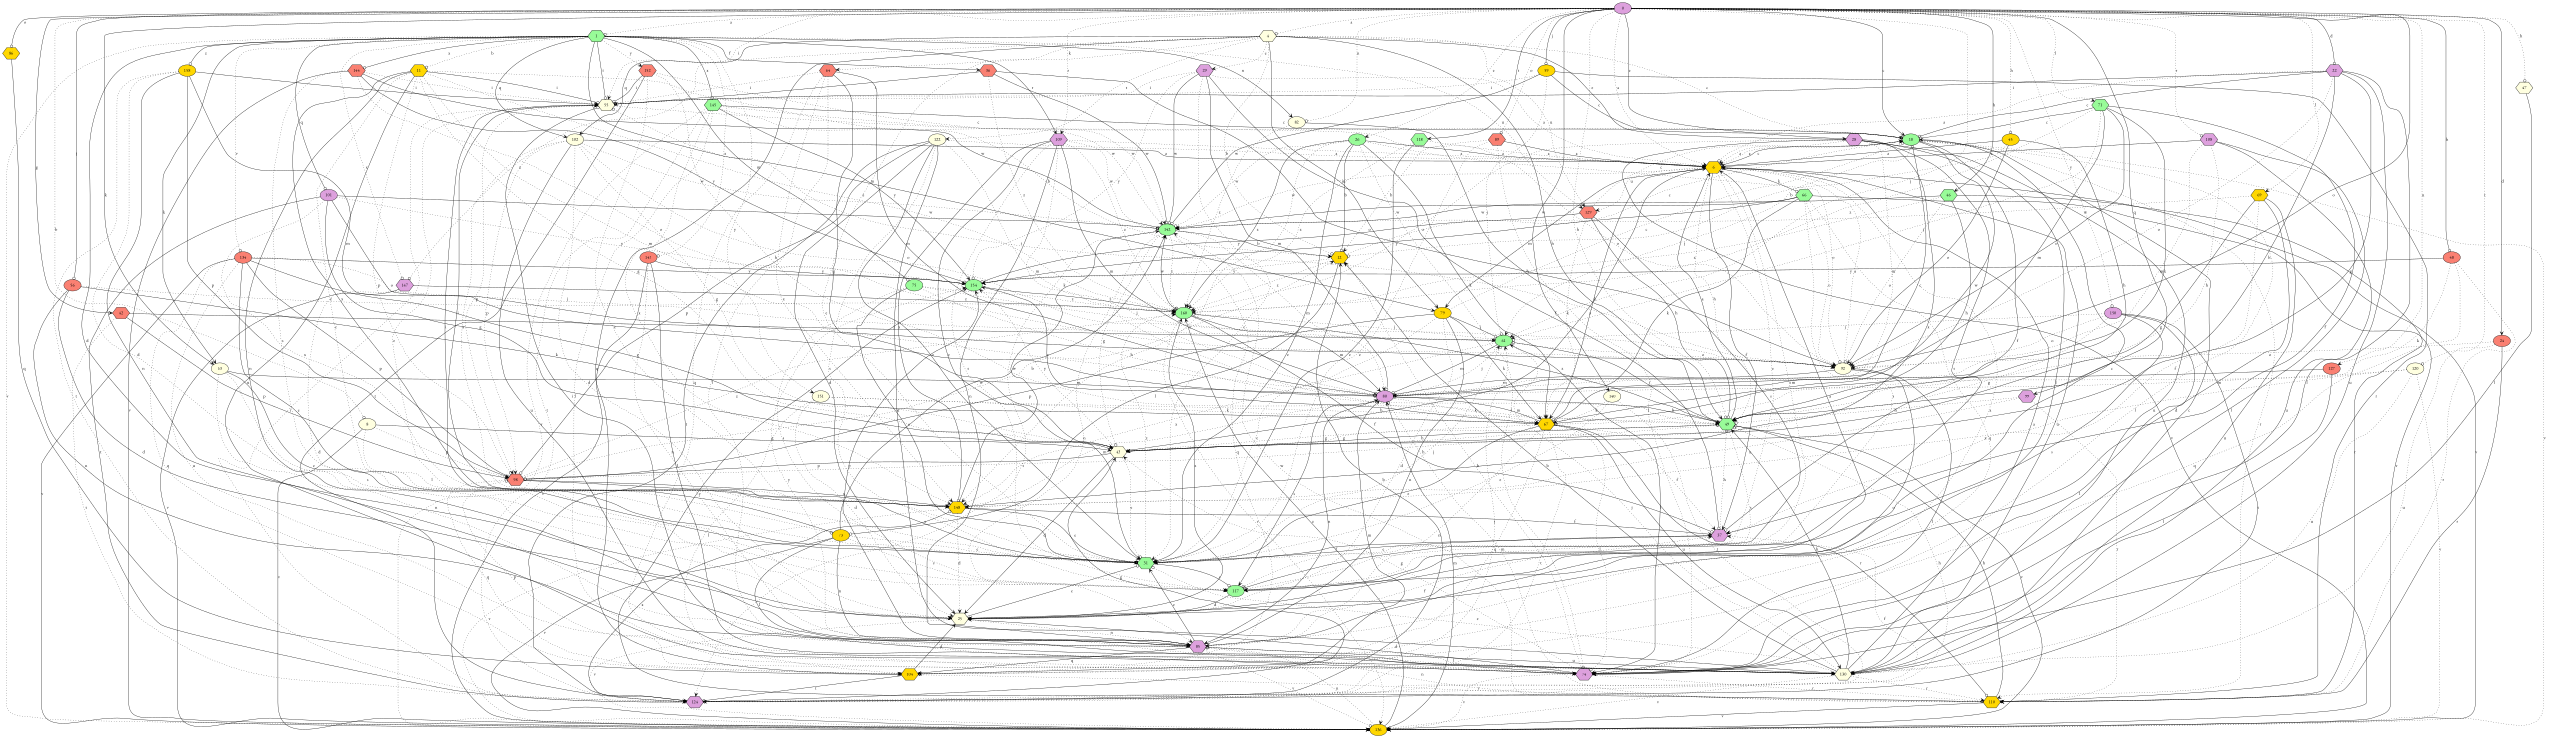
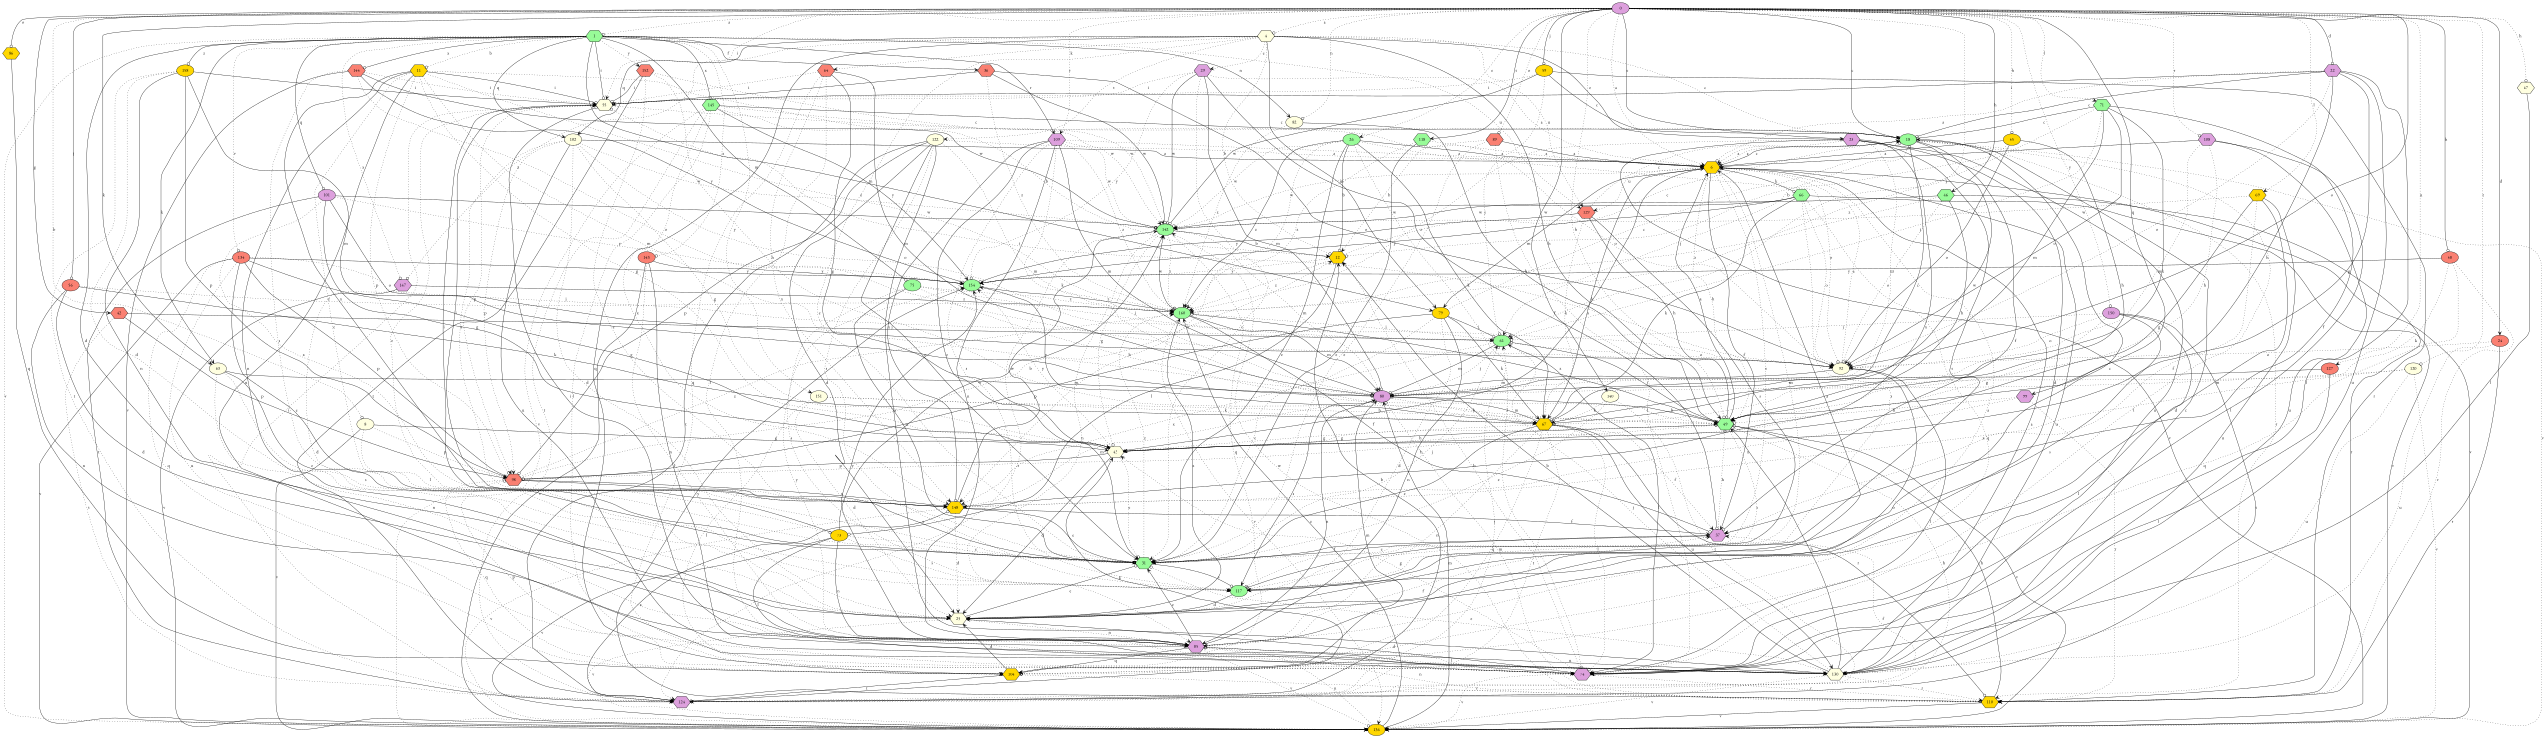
(2056, 383) -> (2055, 383)
